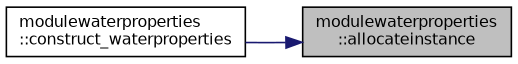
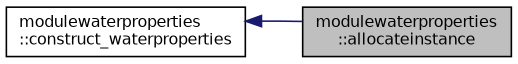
(266, 43) -> (282, 21)
